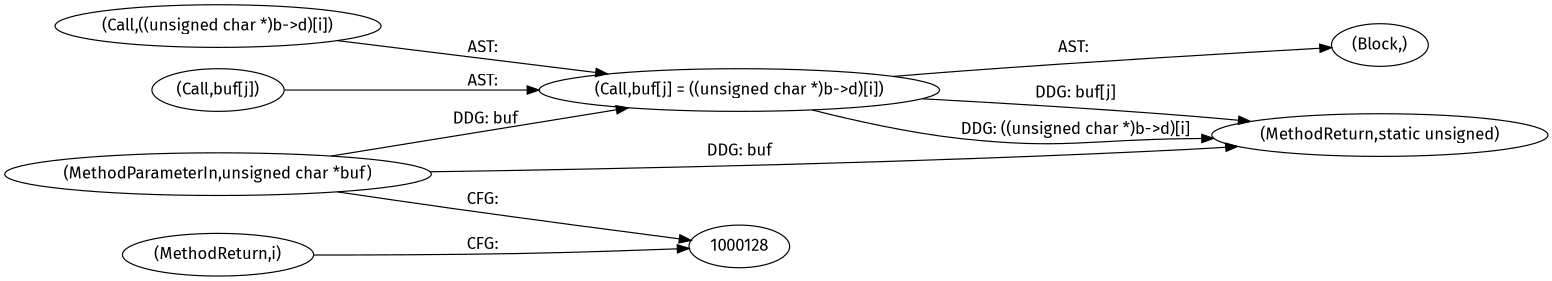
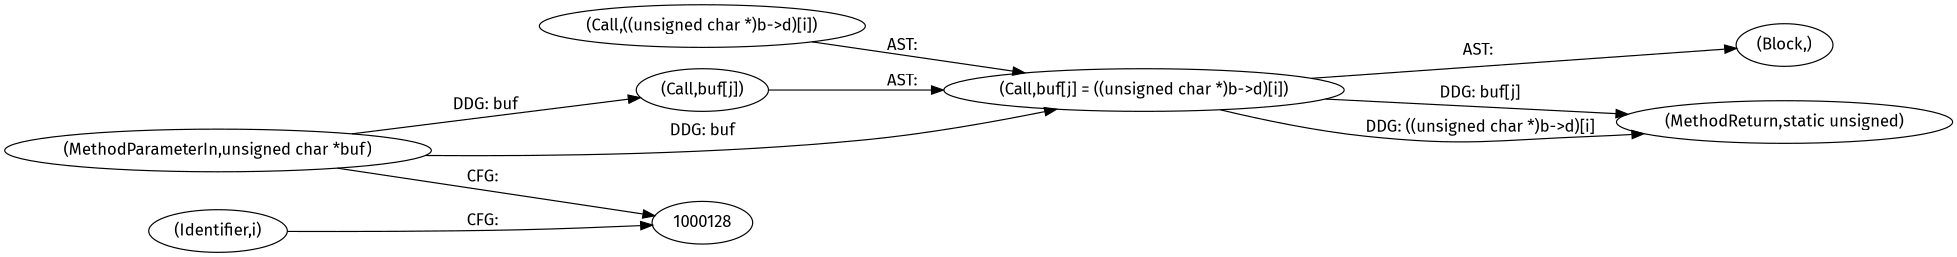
(828, 163) -> (490, 116)
(218, 255) -> (218, 231)
